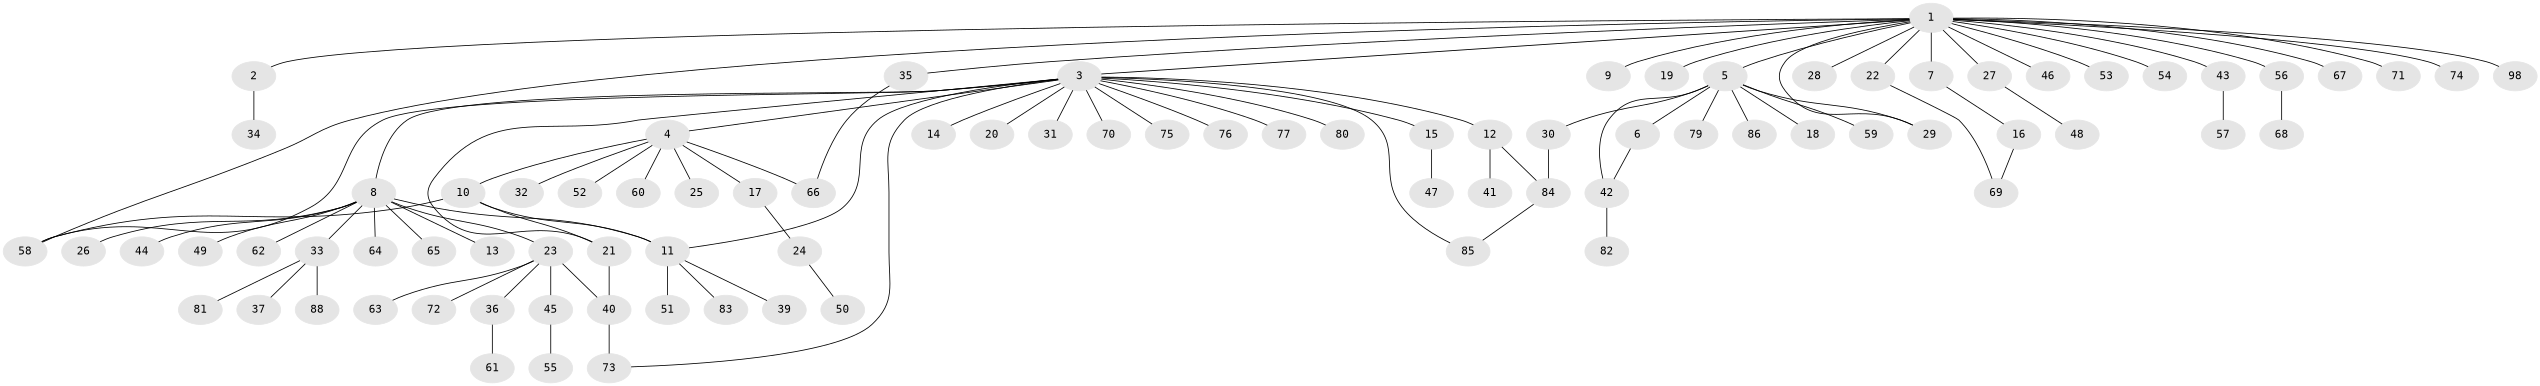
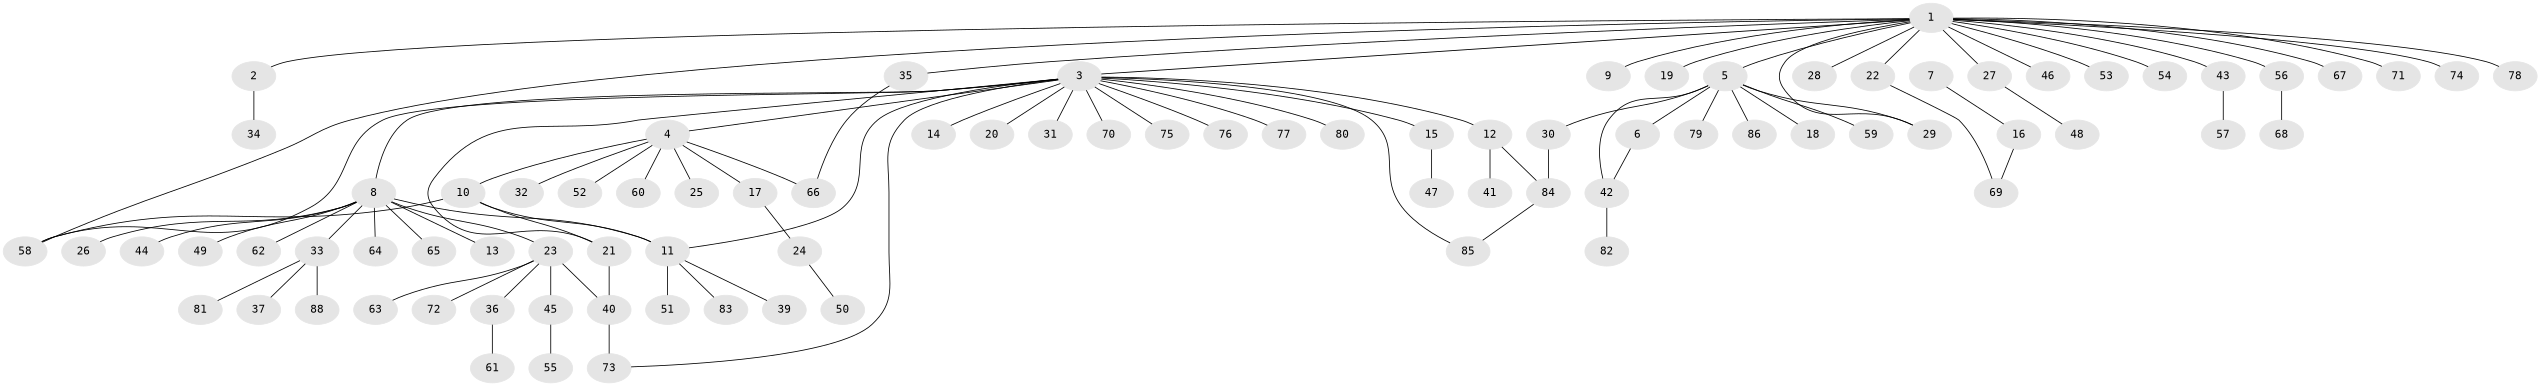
(1931, 47) -> none
(2515, 76) -> (2515, 76)
